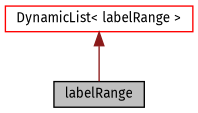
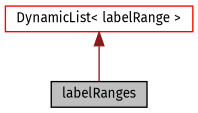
(99, 94) -> (99, 94)
